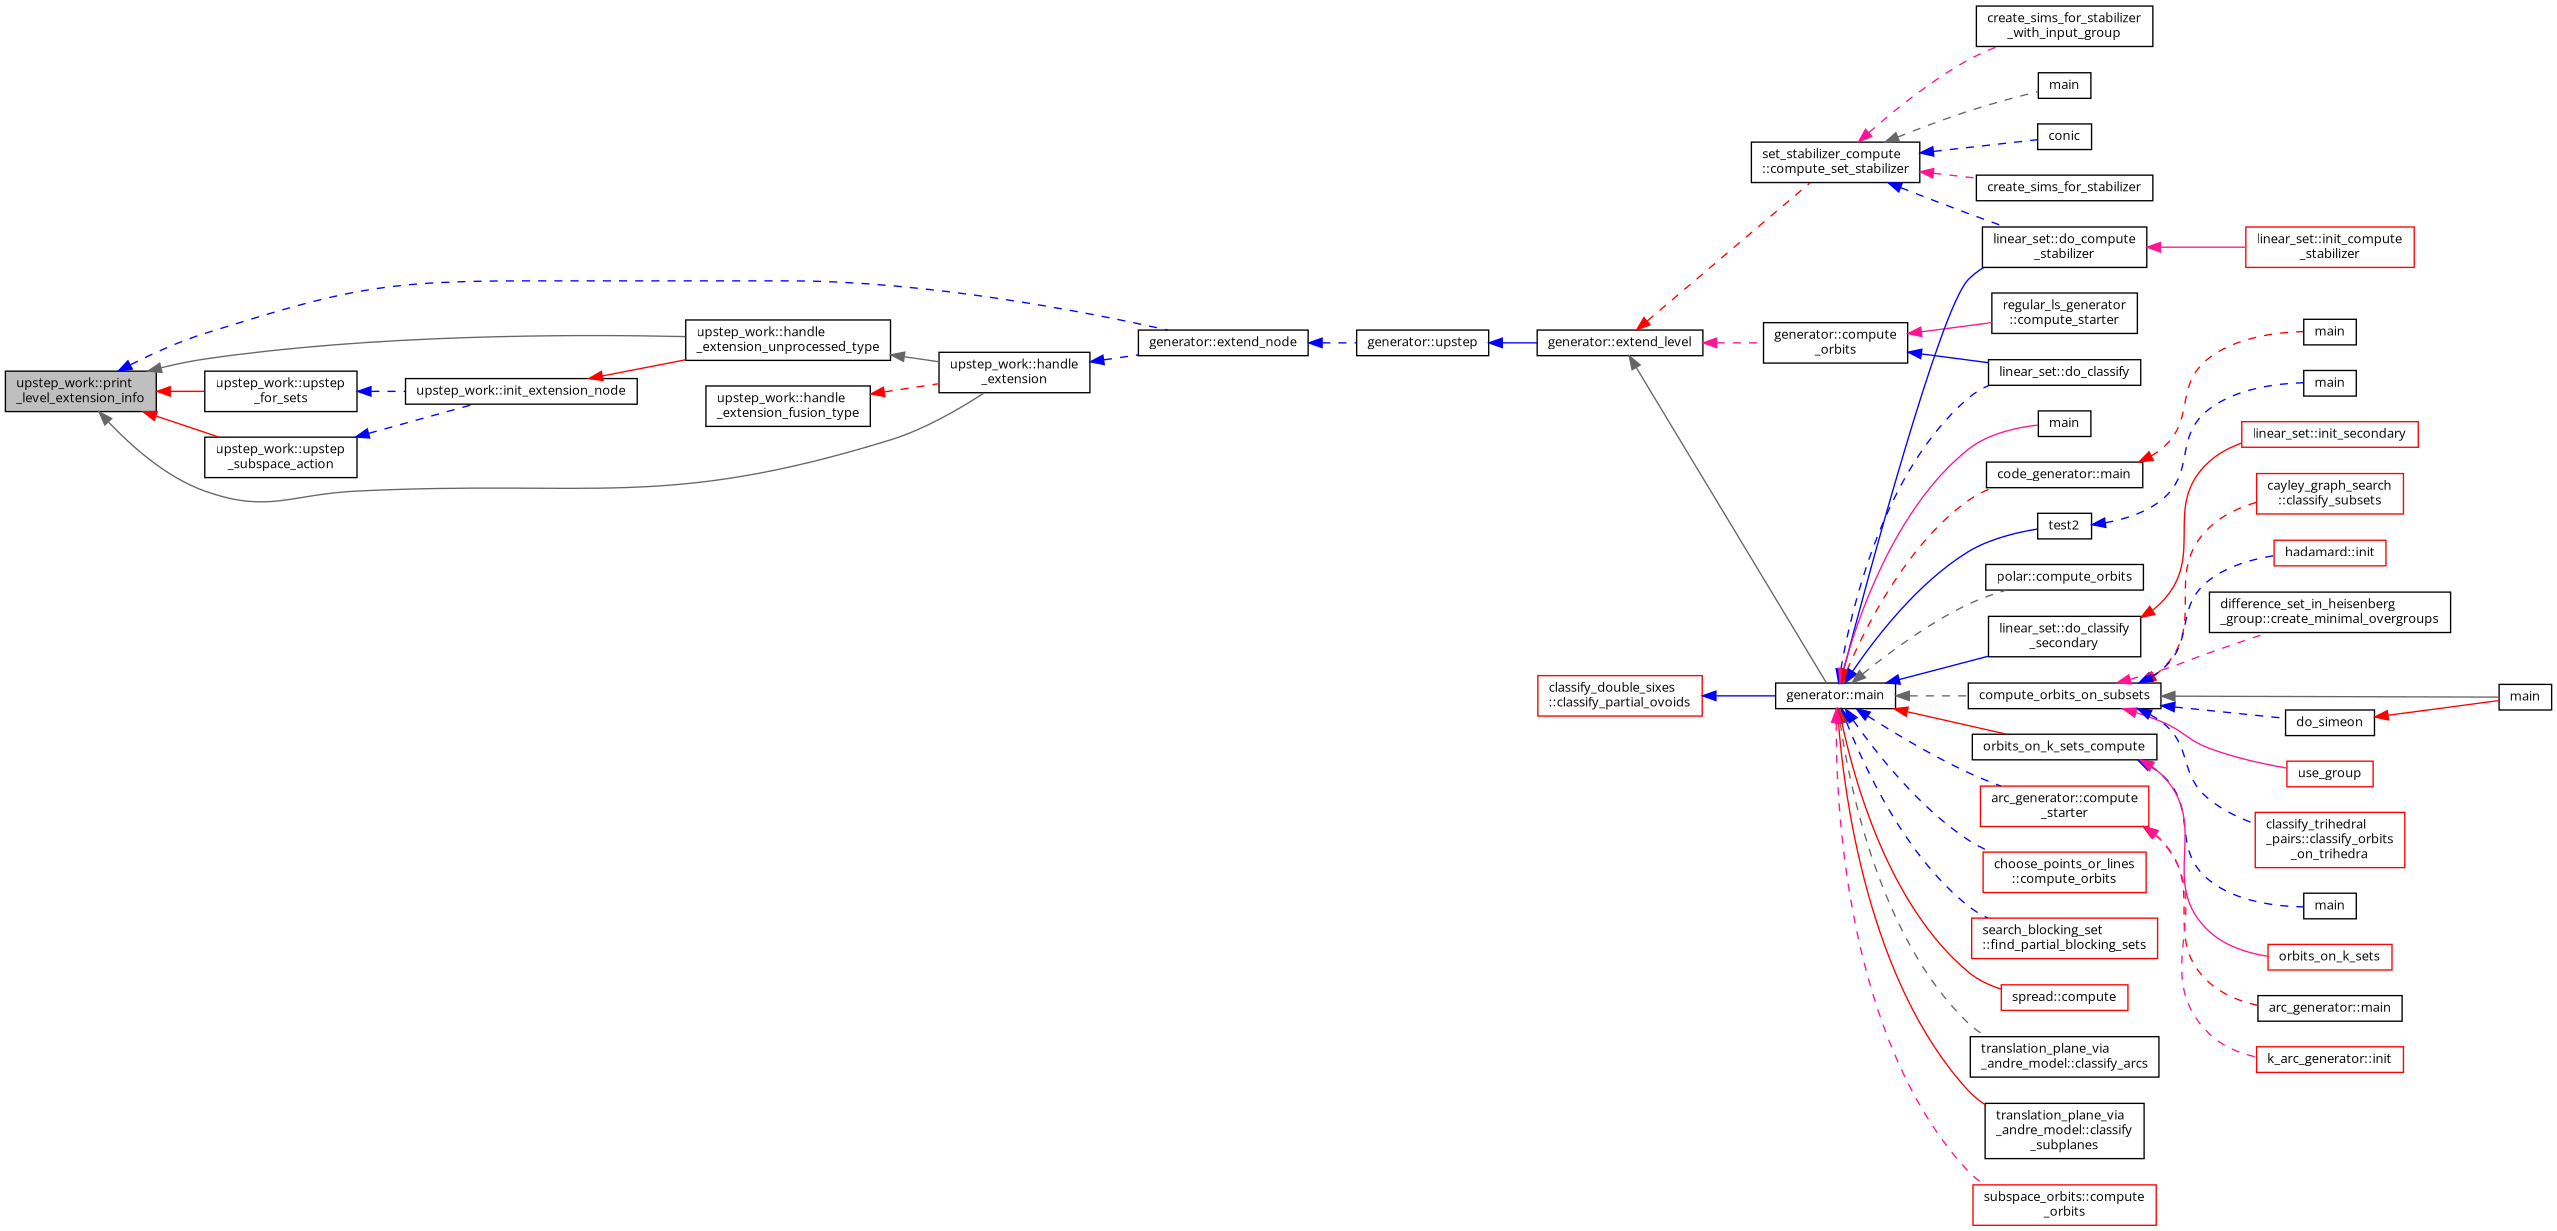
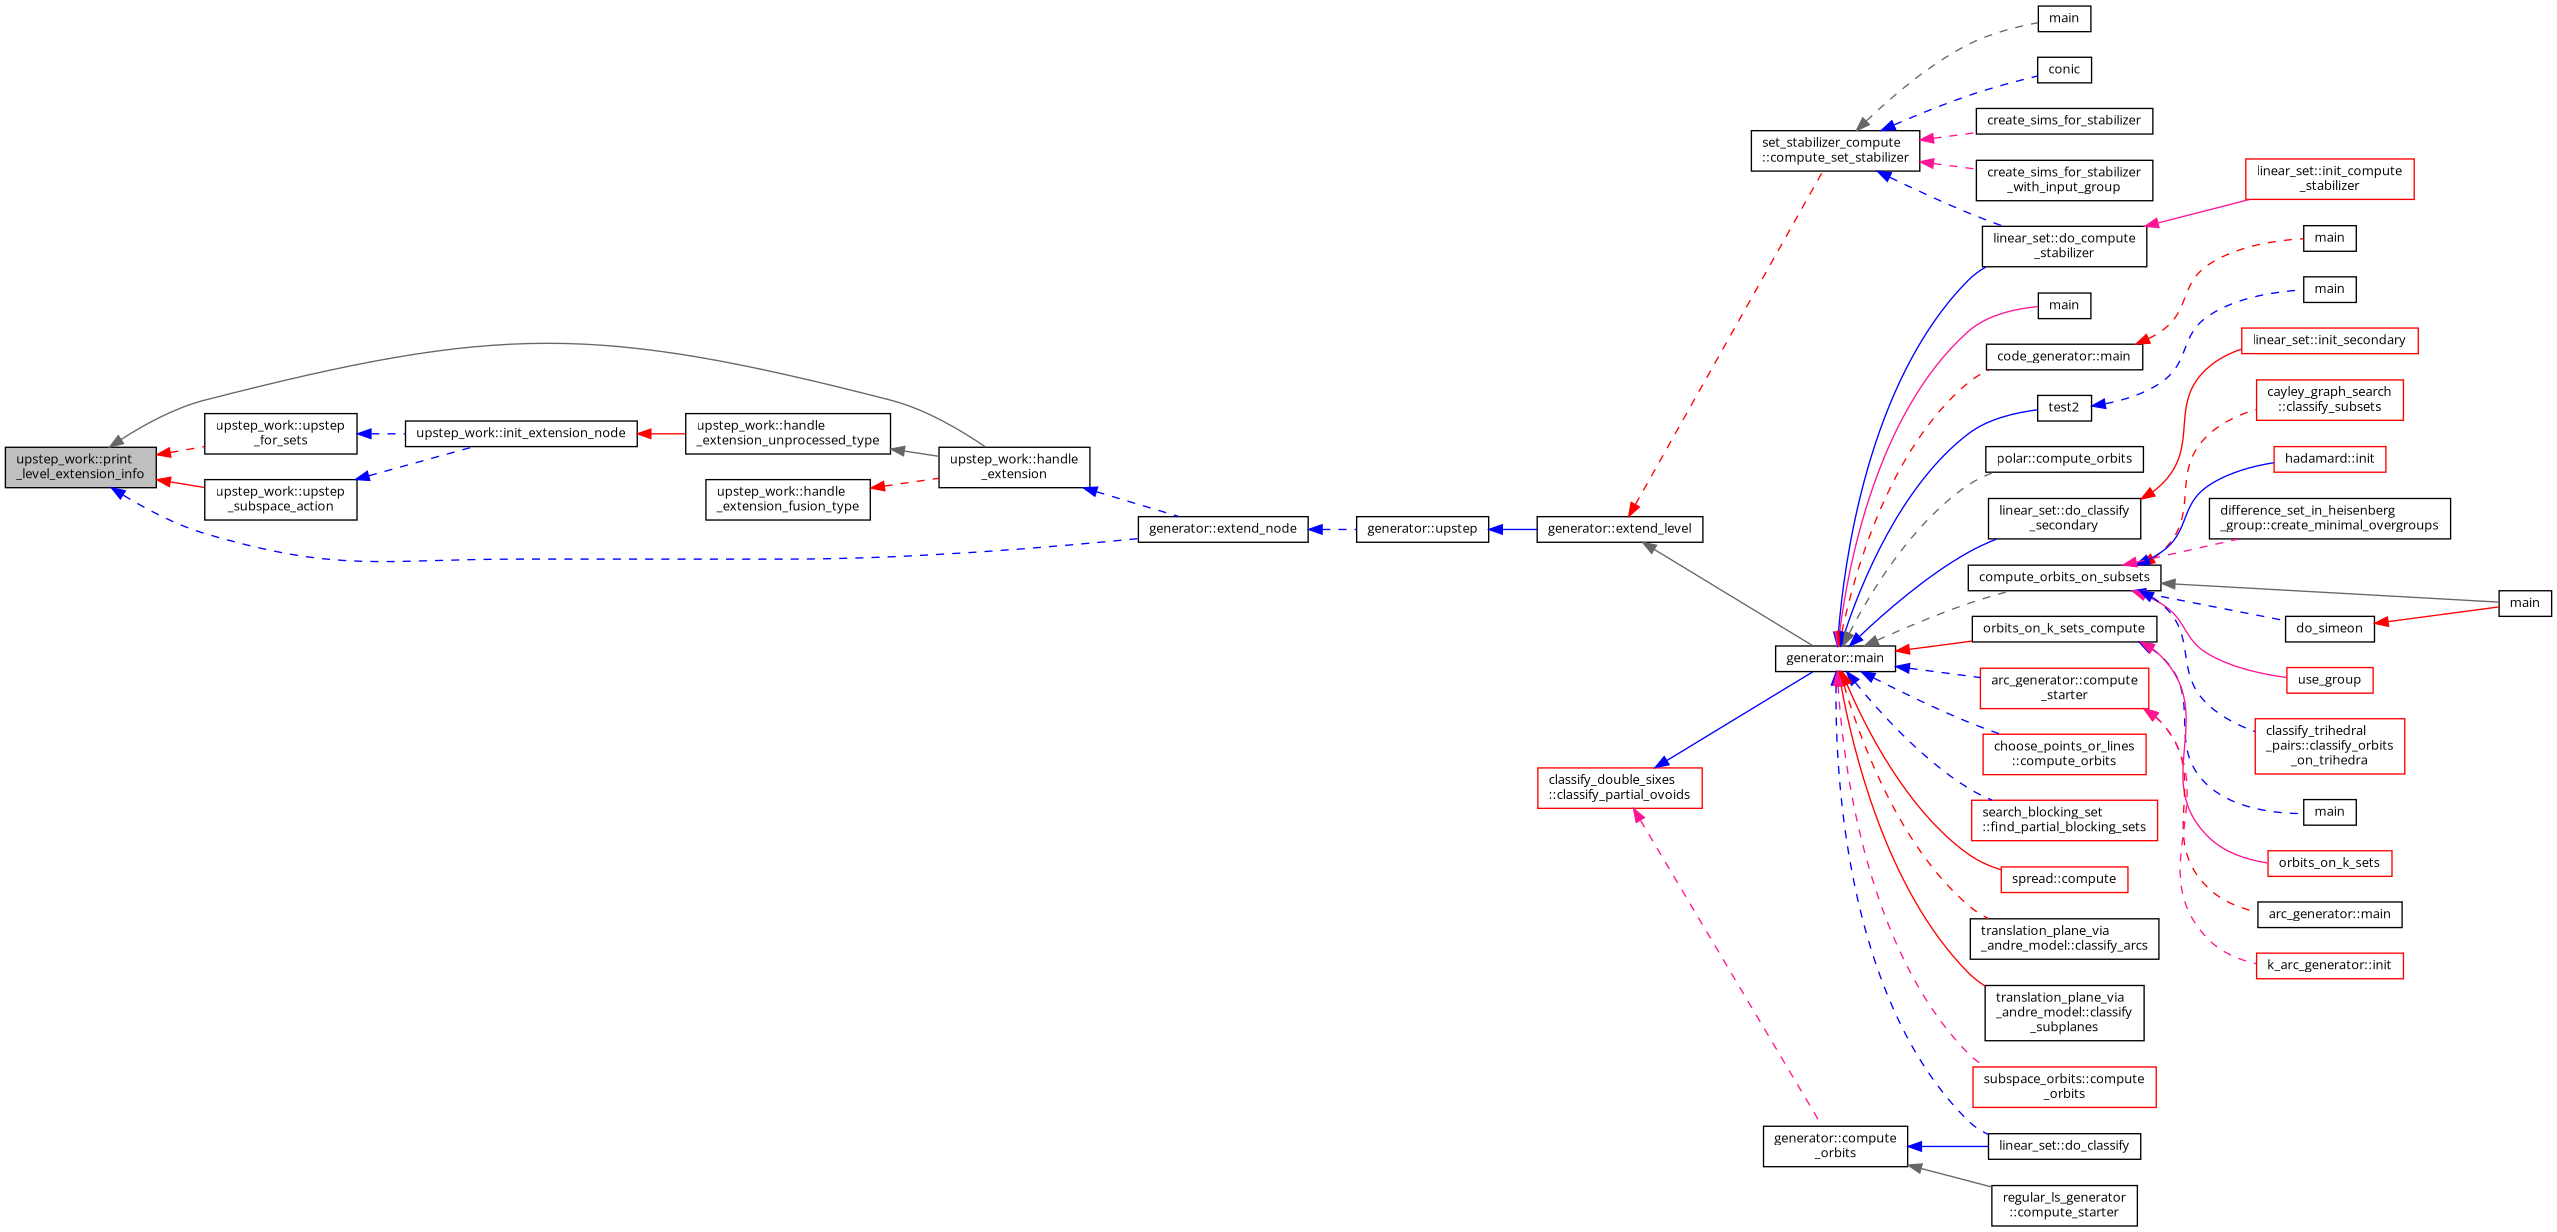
(1957, 327) -> (1957, 1178)
(422, 340) -> none
(1740, 343) -> (1731, 973)
(187, 391) -> (187, 450)
(2194, 598) -> (2198, 495)
(1886, 894) -> (1897, 814)
